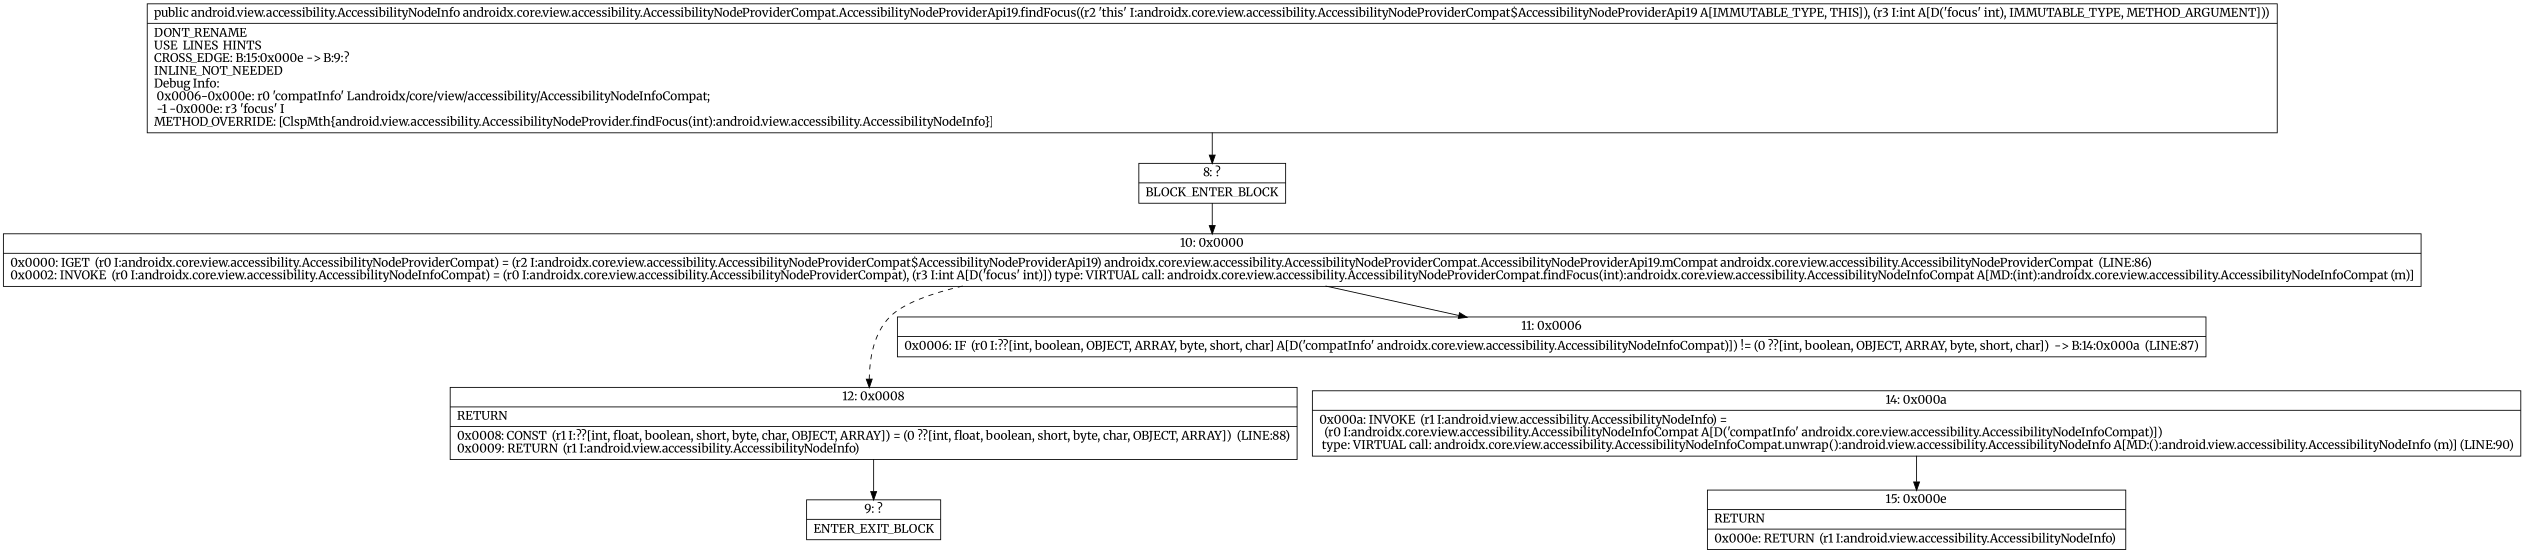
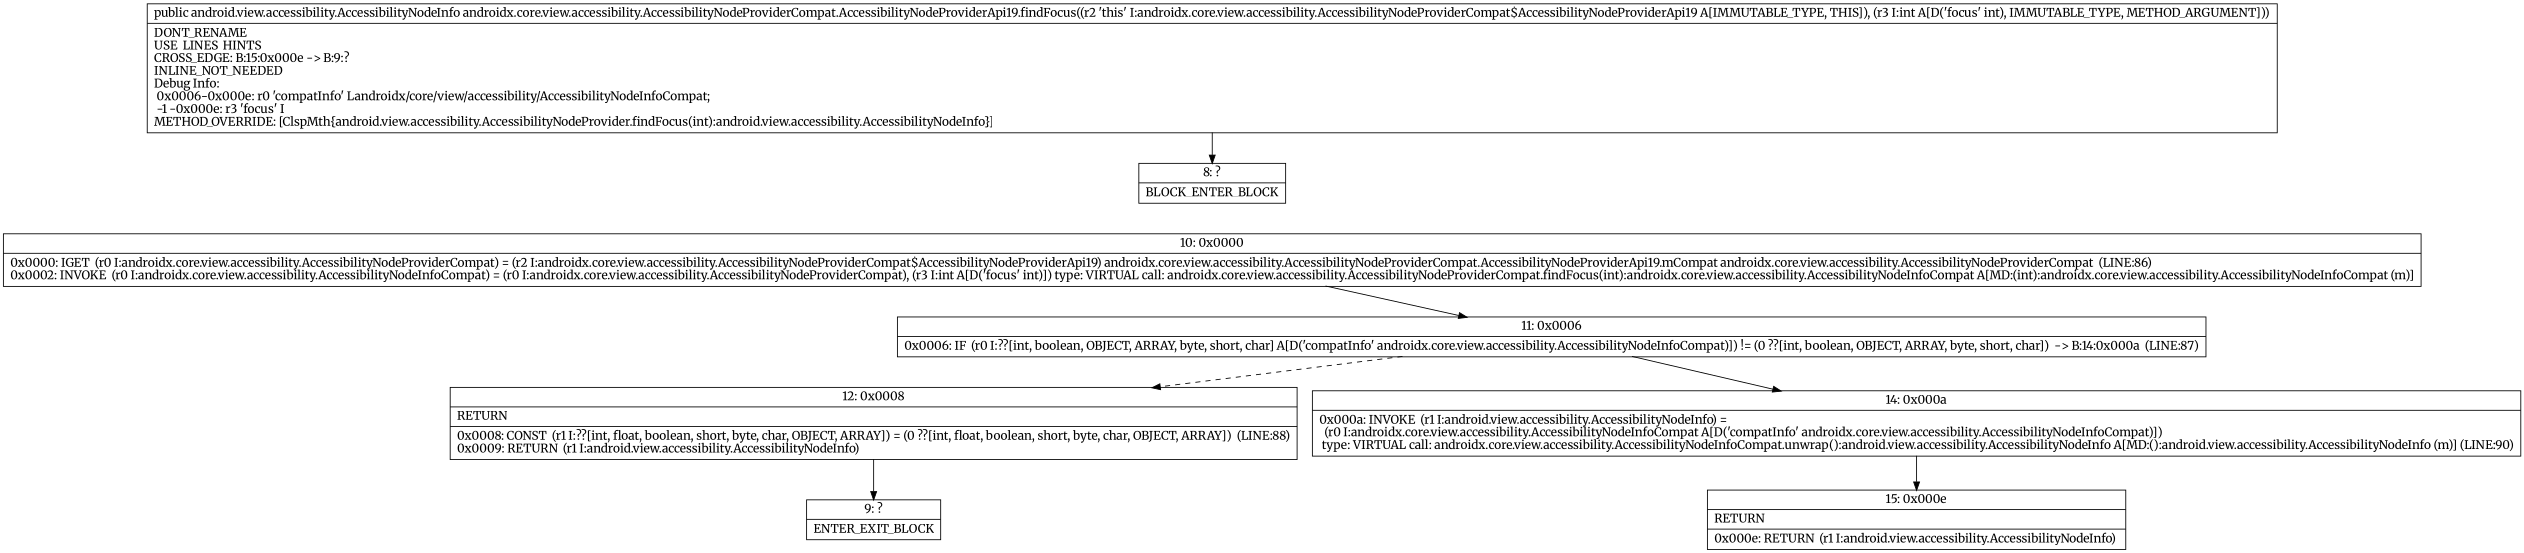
(1212, 214) -> none
(895, 313) -> (1281, 372)
none -> (1702, 373)
